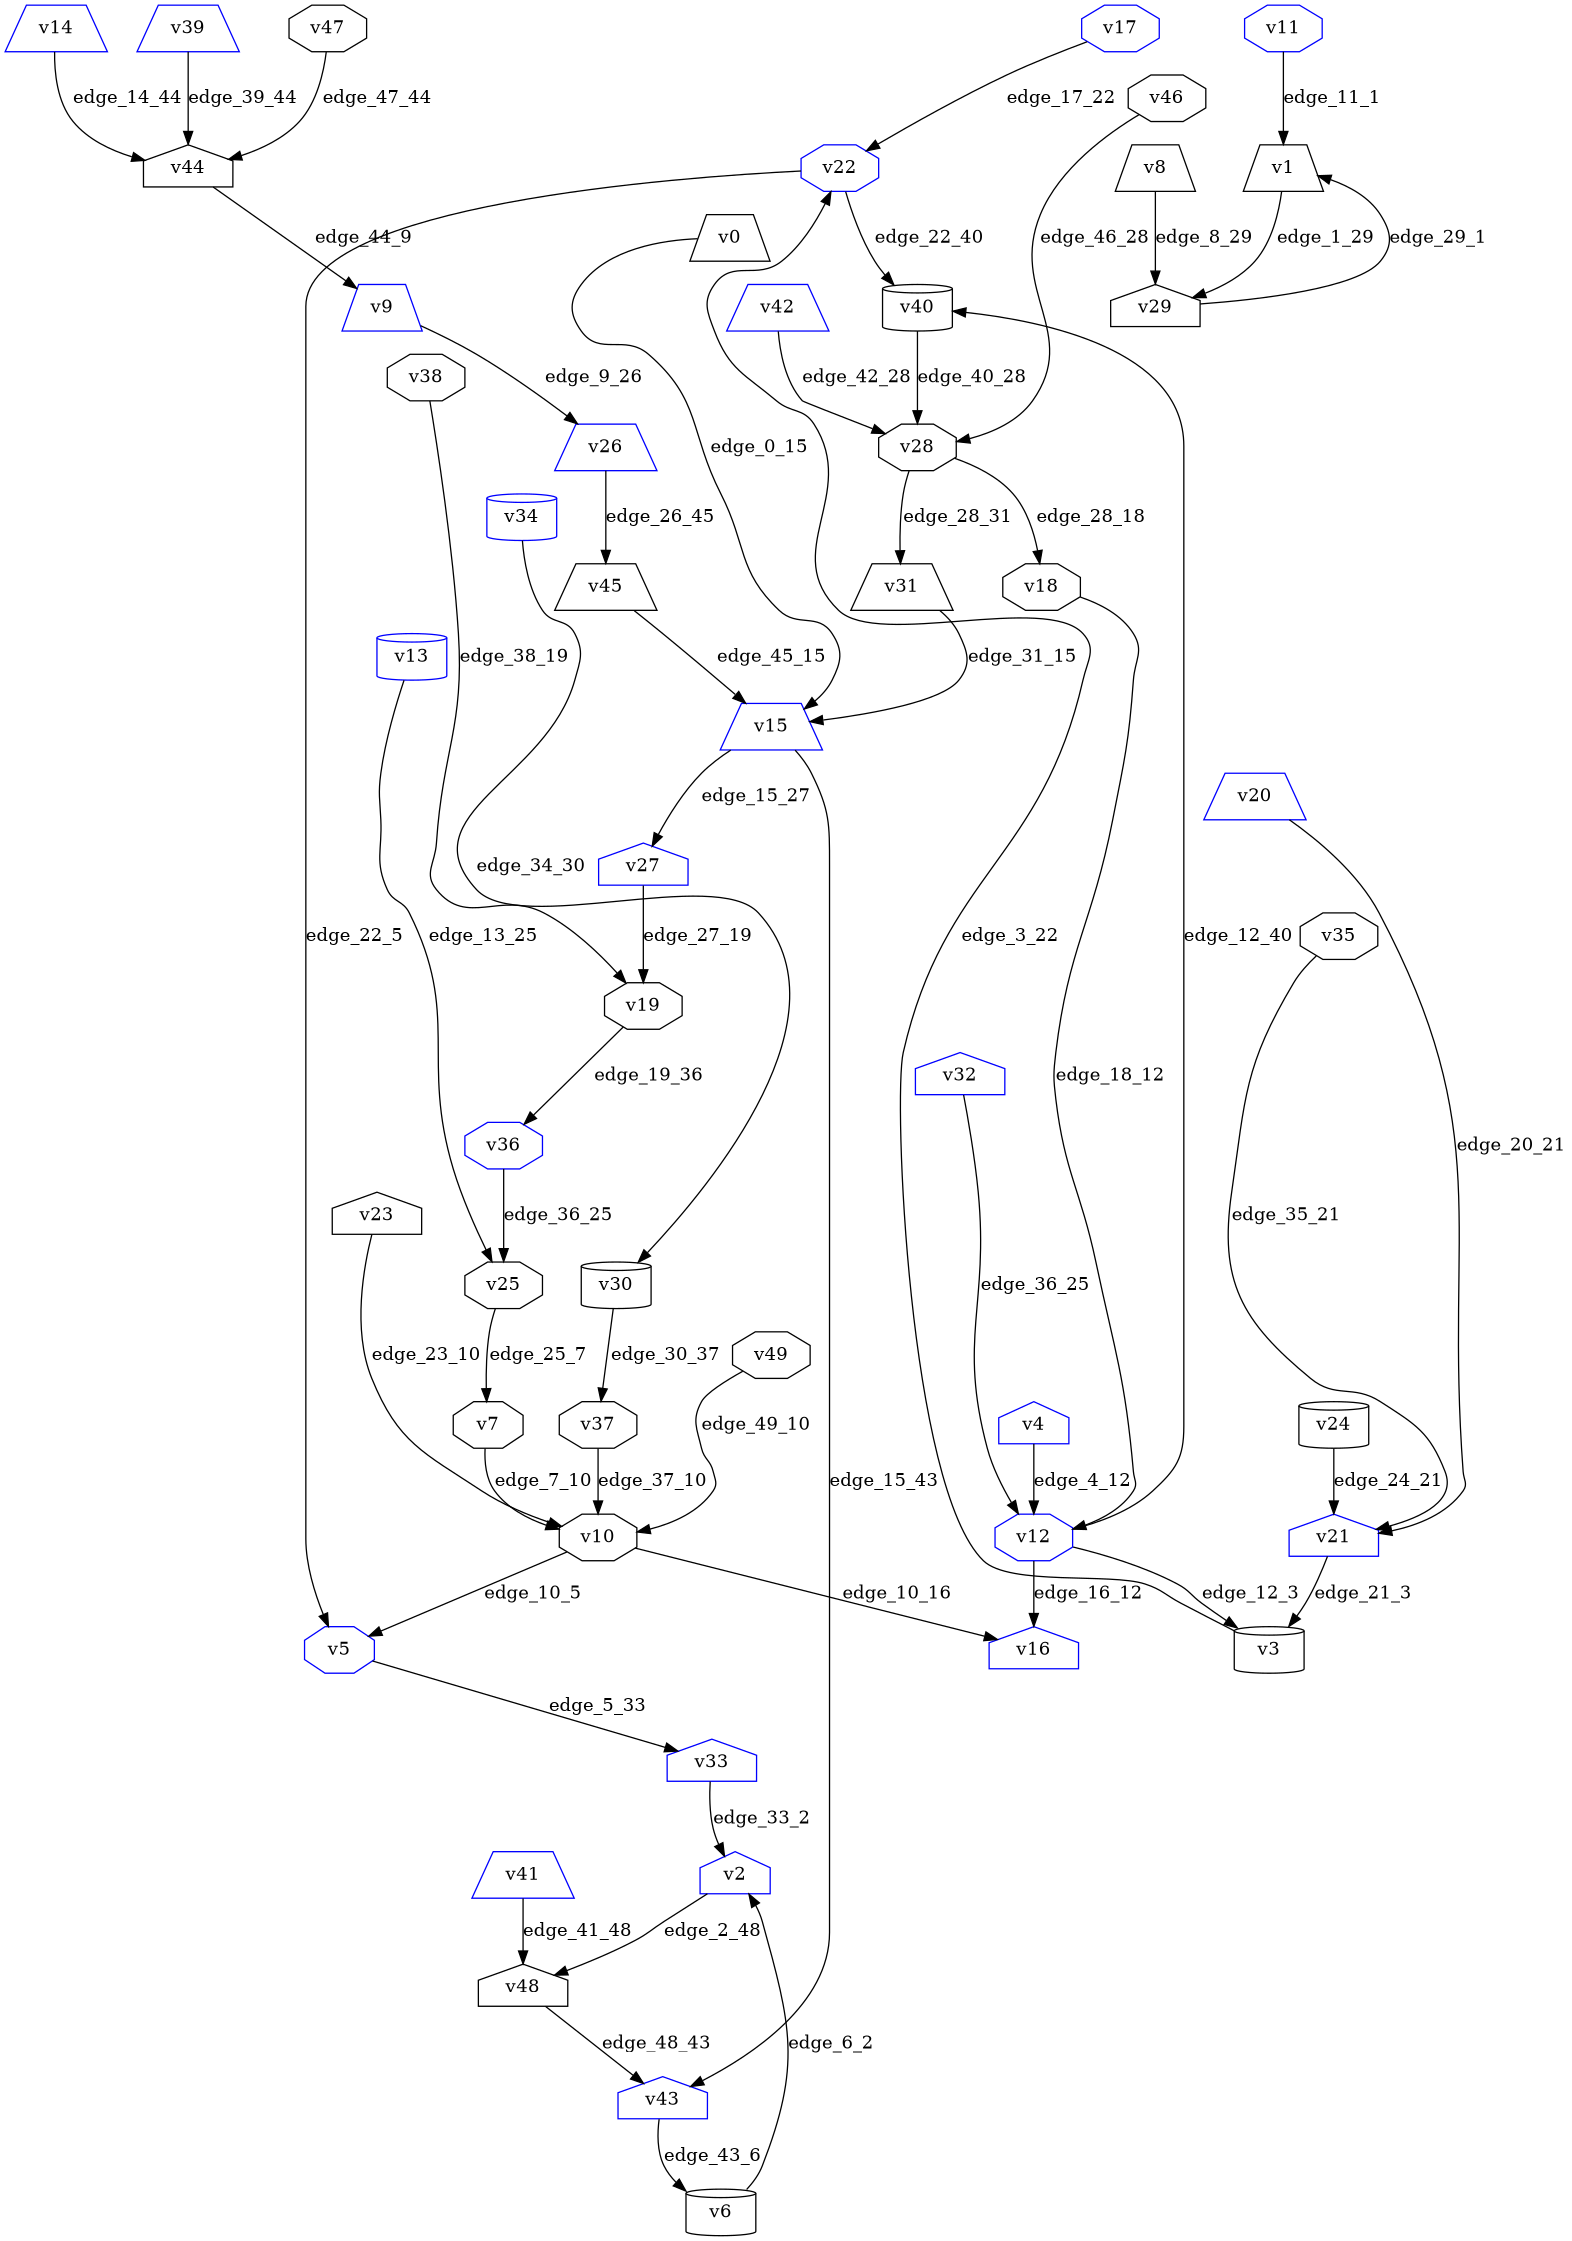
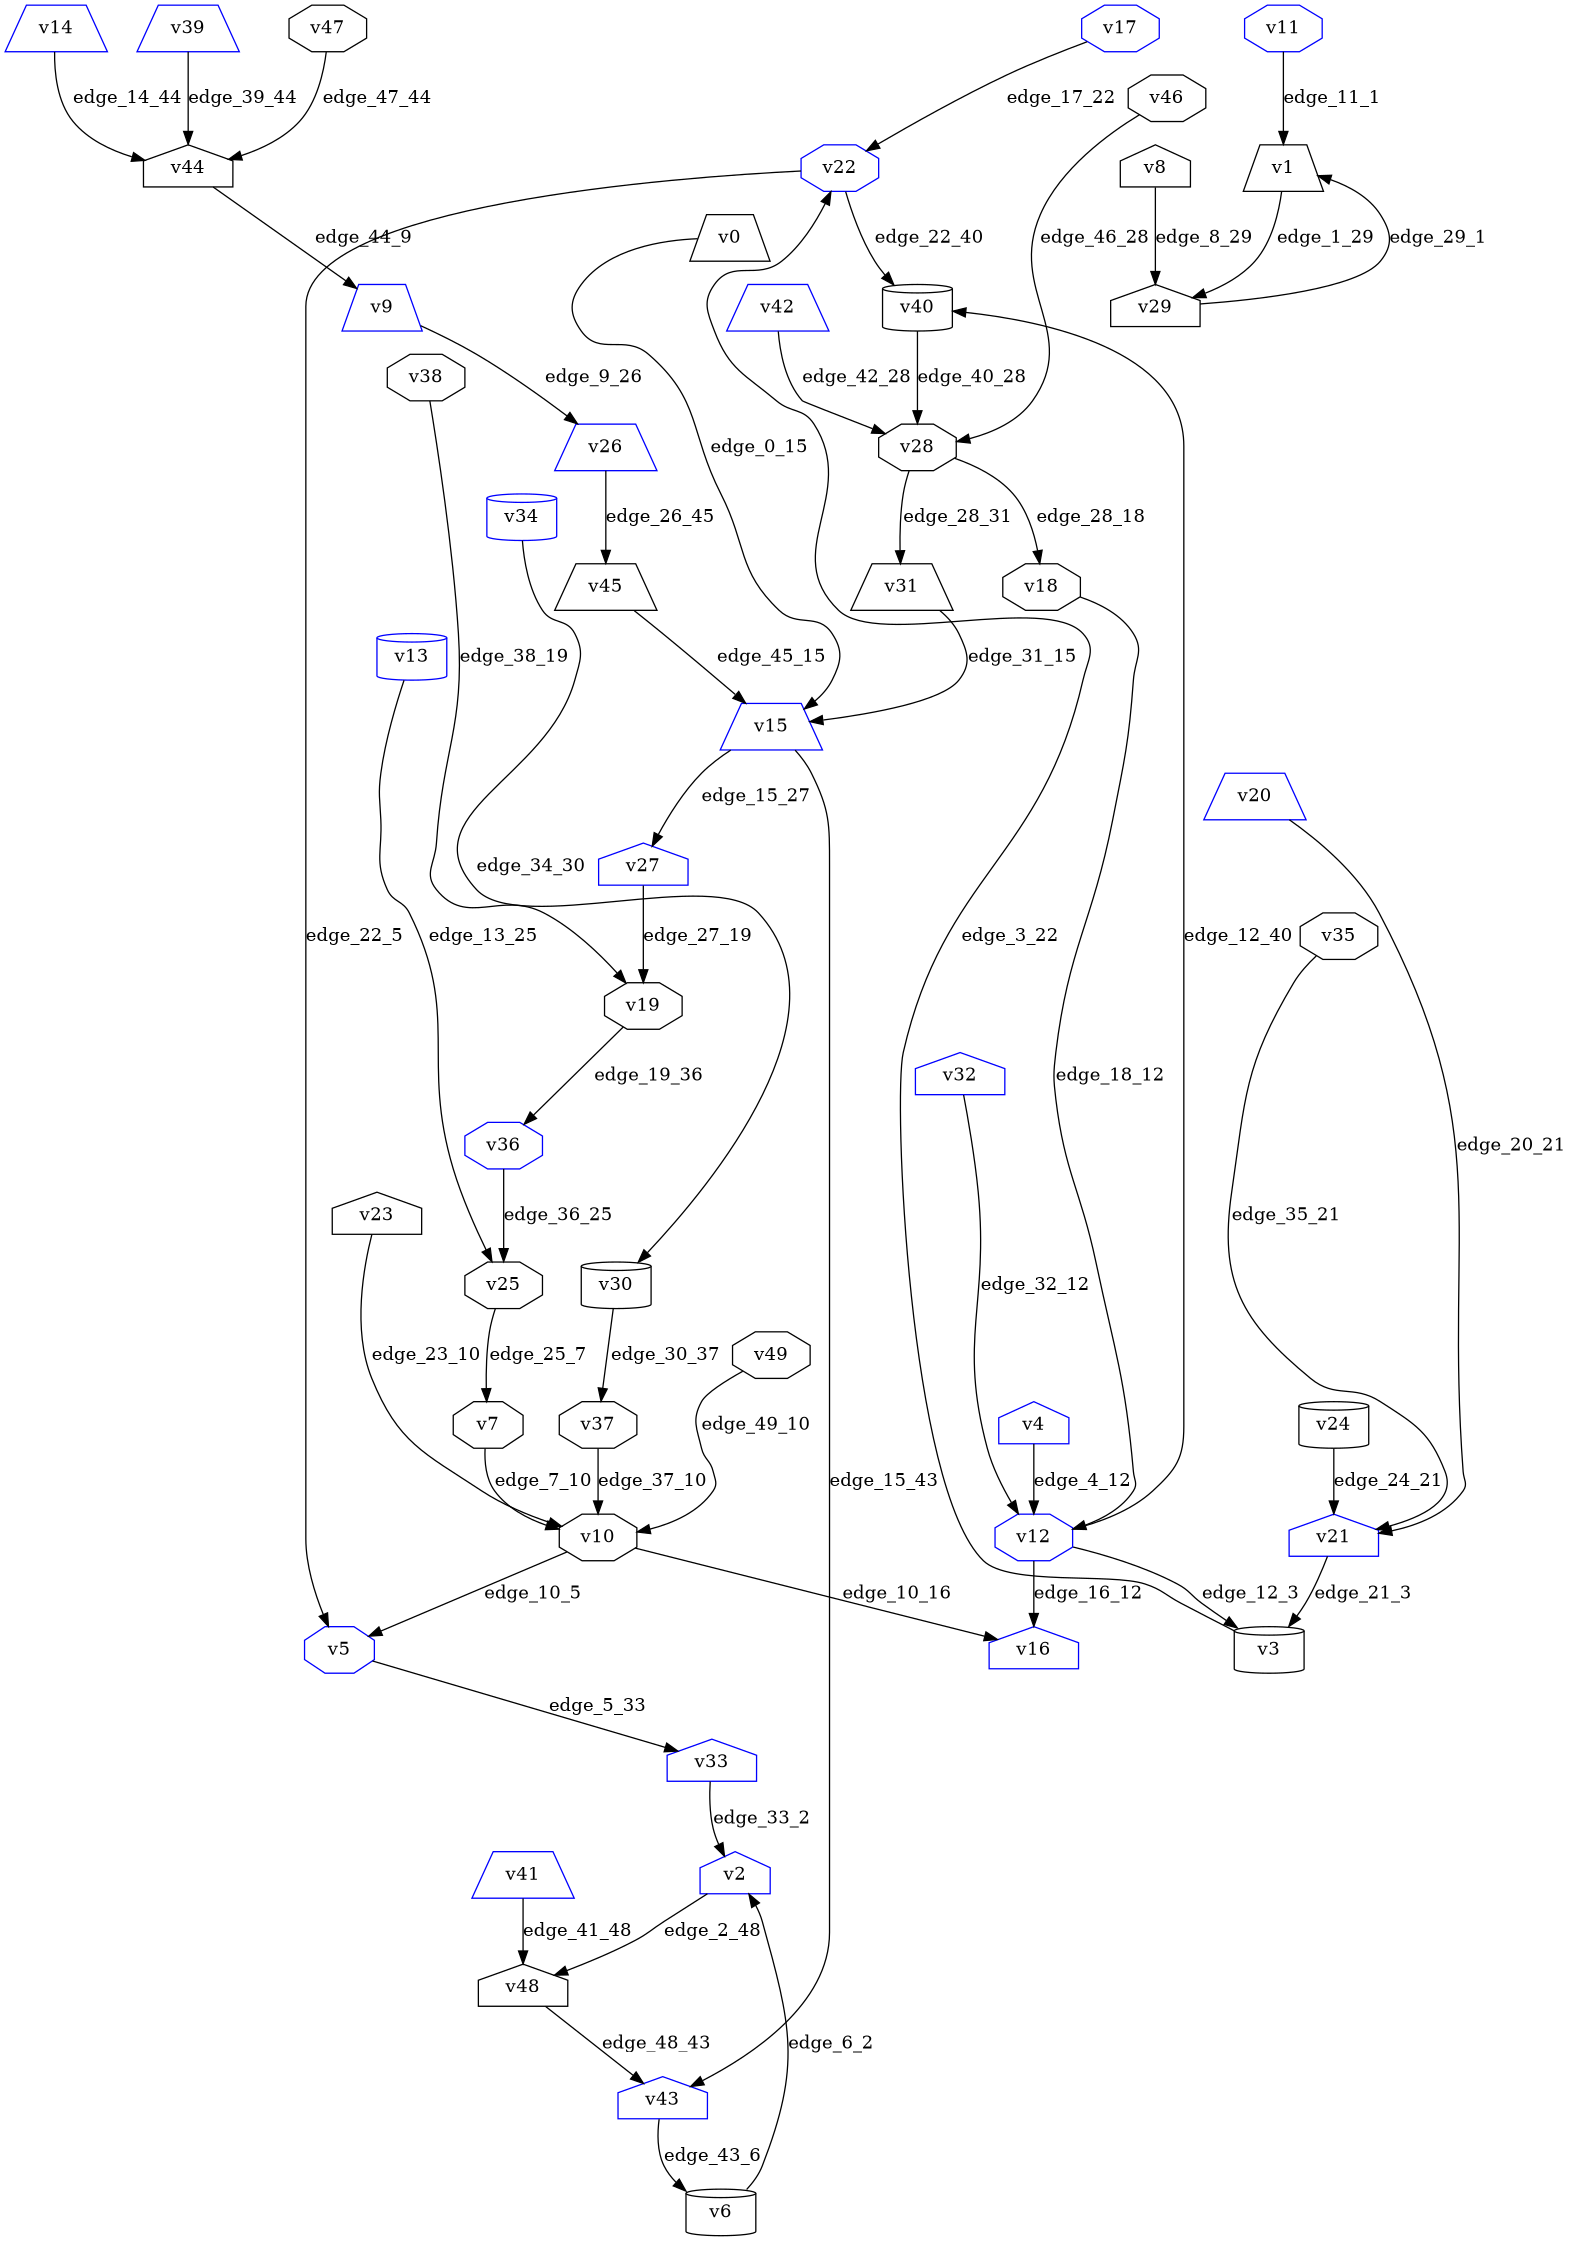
(1155, 168) -> (1155, 168)
(1036, 1285) -> (1036, 1285)
